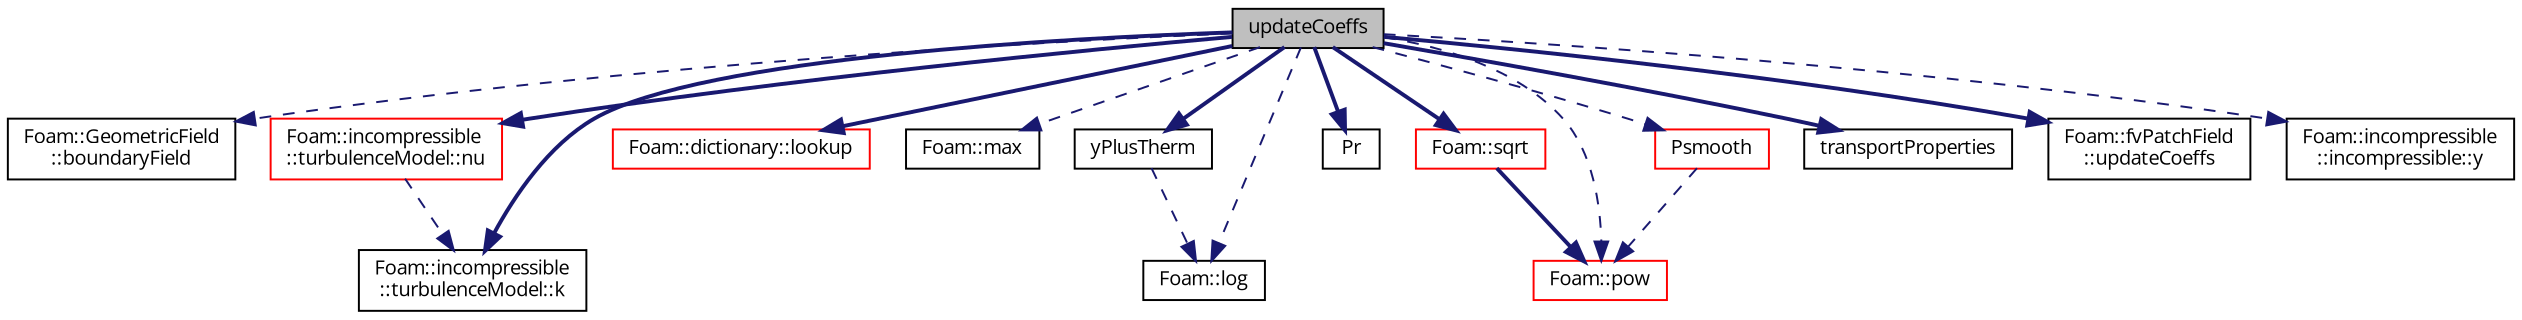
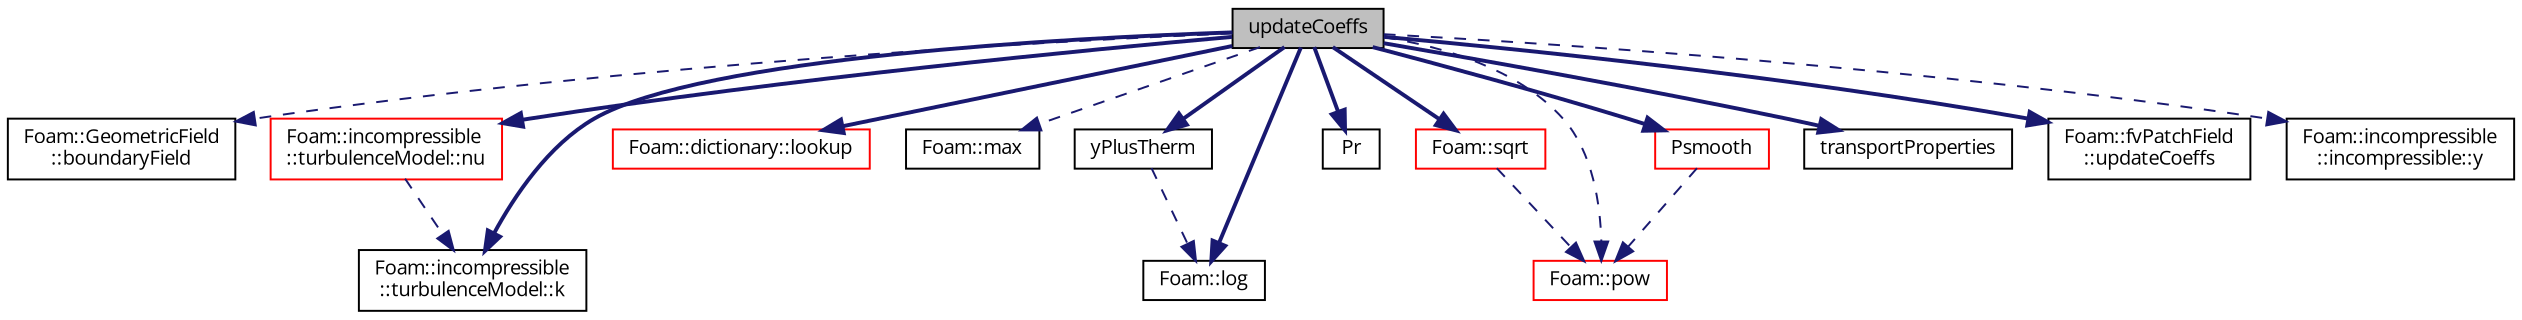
(1475, 75) -> (1475, 75)
(1260, 145) -> (1260, 145)
(1534, 207) -> (1534, 207)
